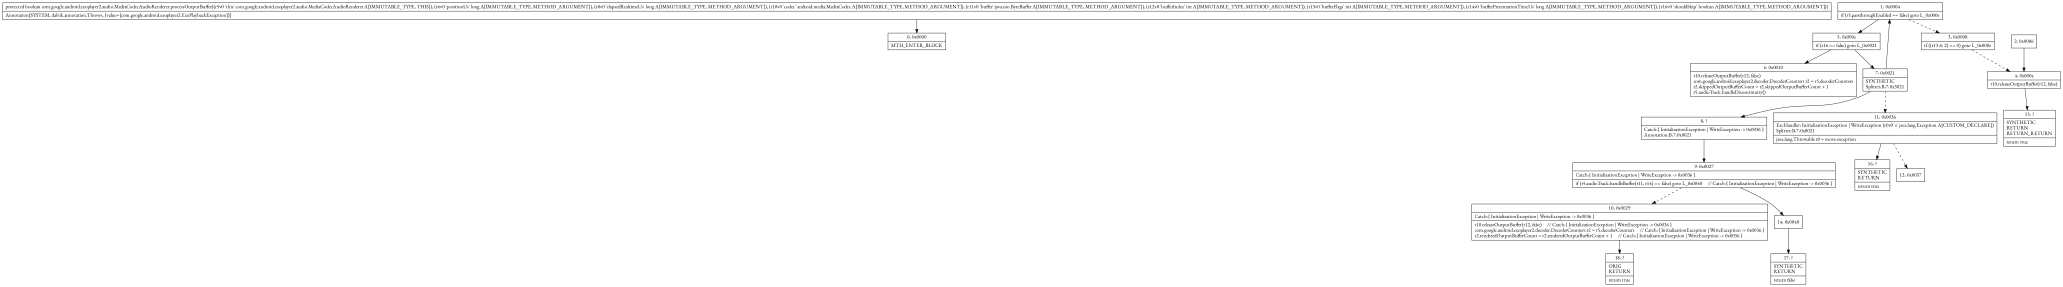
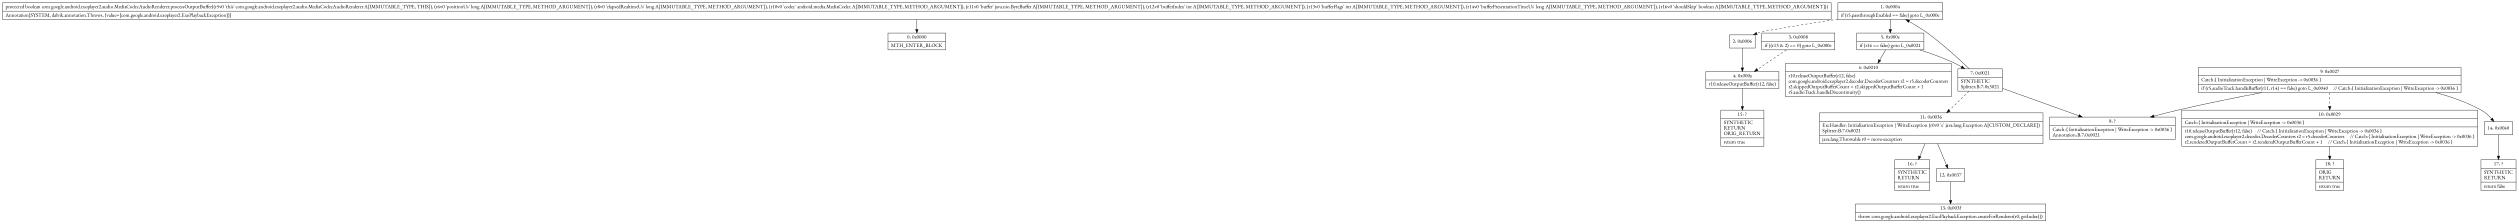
(1922, 26) -> (1797, 26)
(2029, 134) -> (1742, 134)
(1704, 149) -> (2208, 103)
(1899, 154) -> (1942, 154)
none -> (1951, 212)
